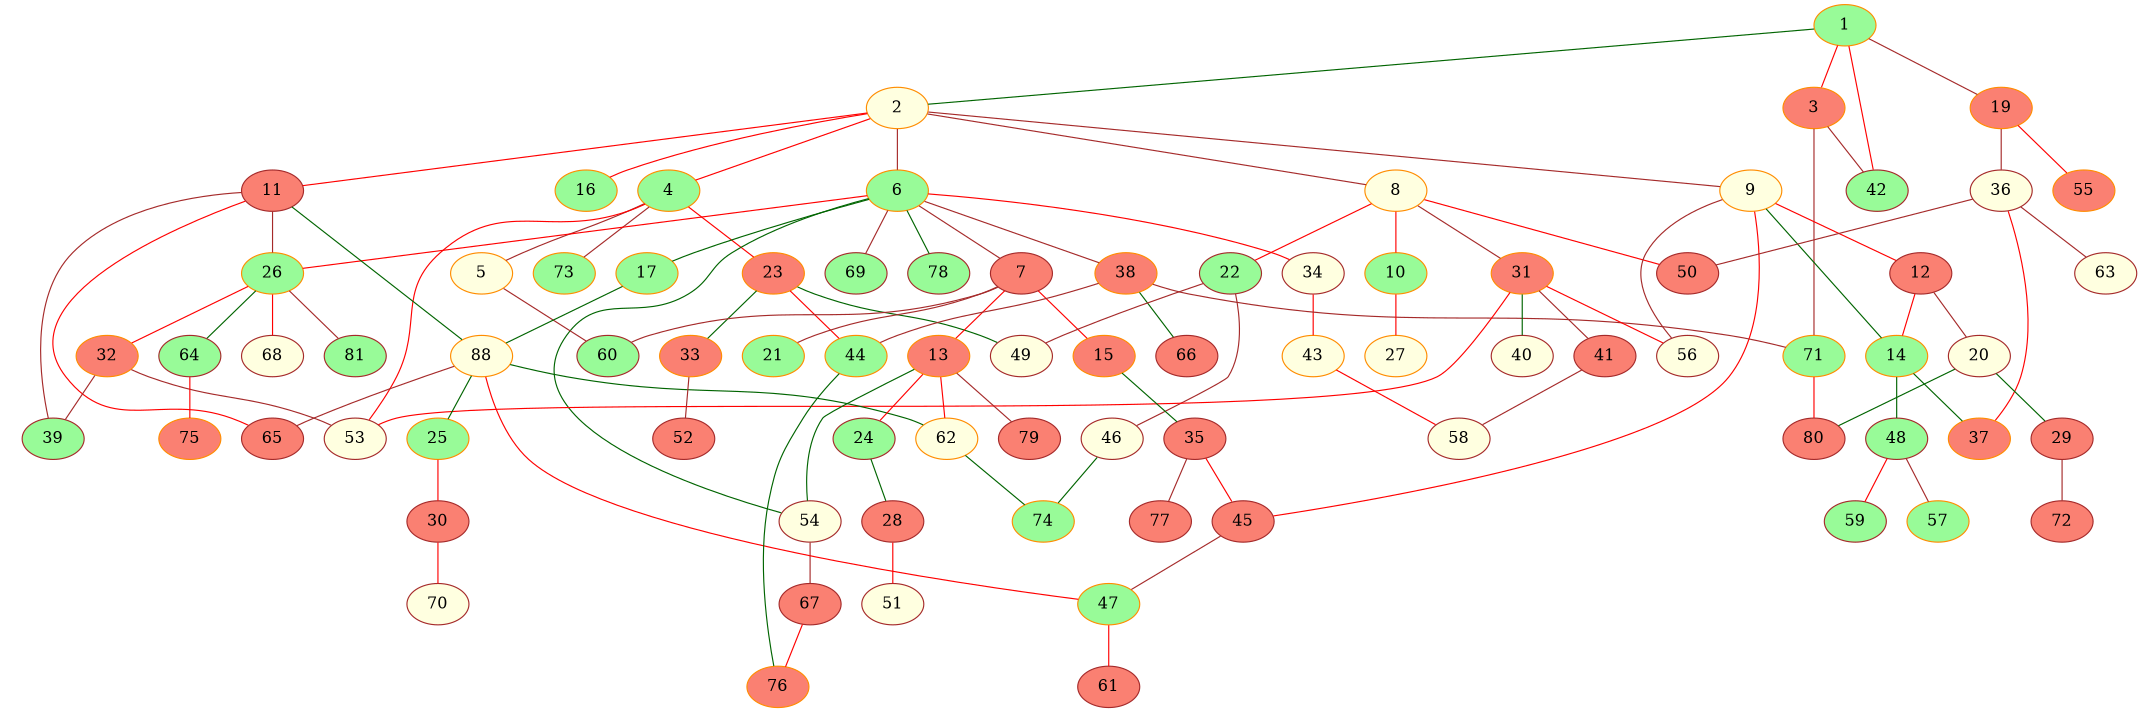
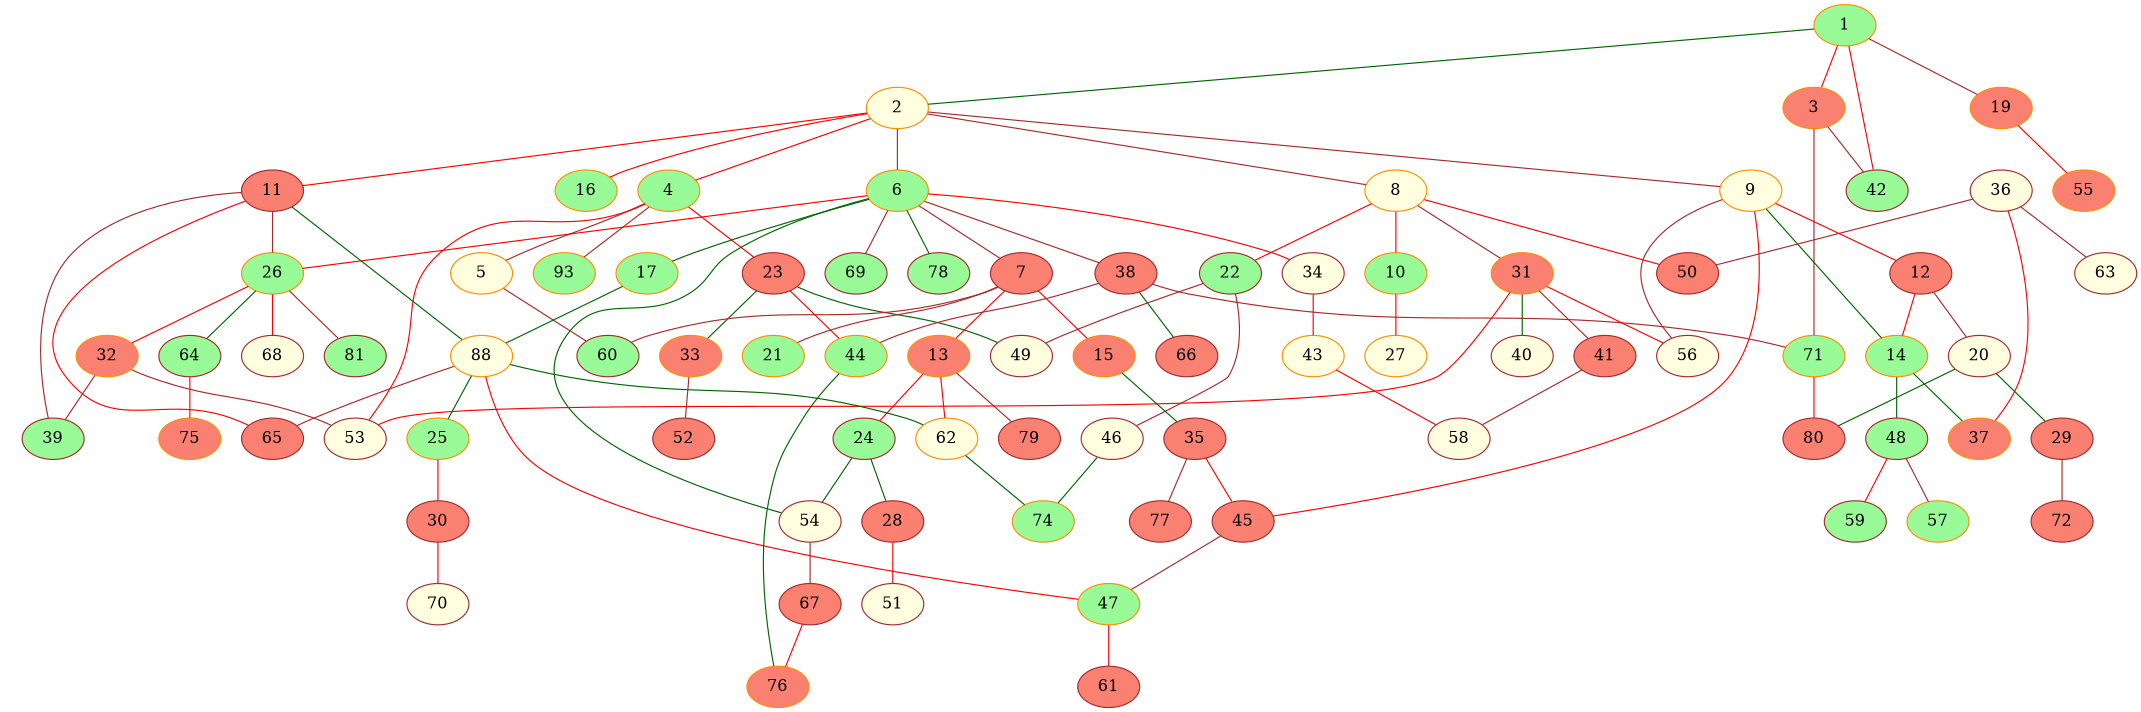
(2001, 149) -> none
(564, 273) -> (564, 273)
(773, 273) -> (773, 273)
(1126, 273) -> (1126, 273)
(826, 415) -> (837, 480)
